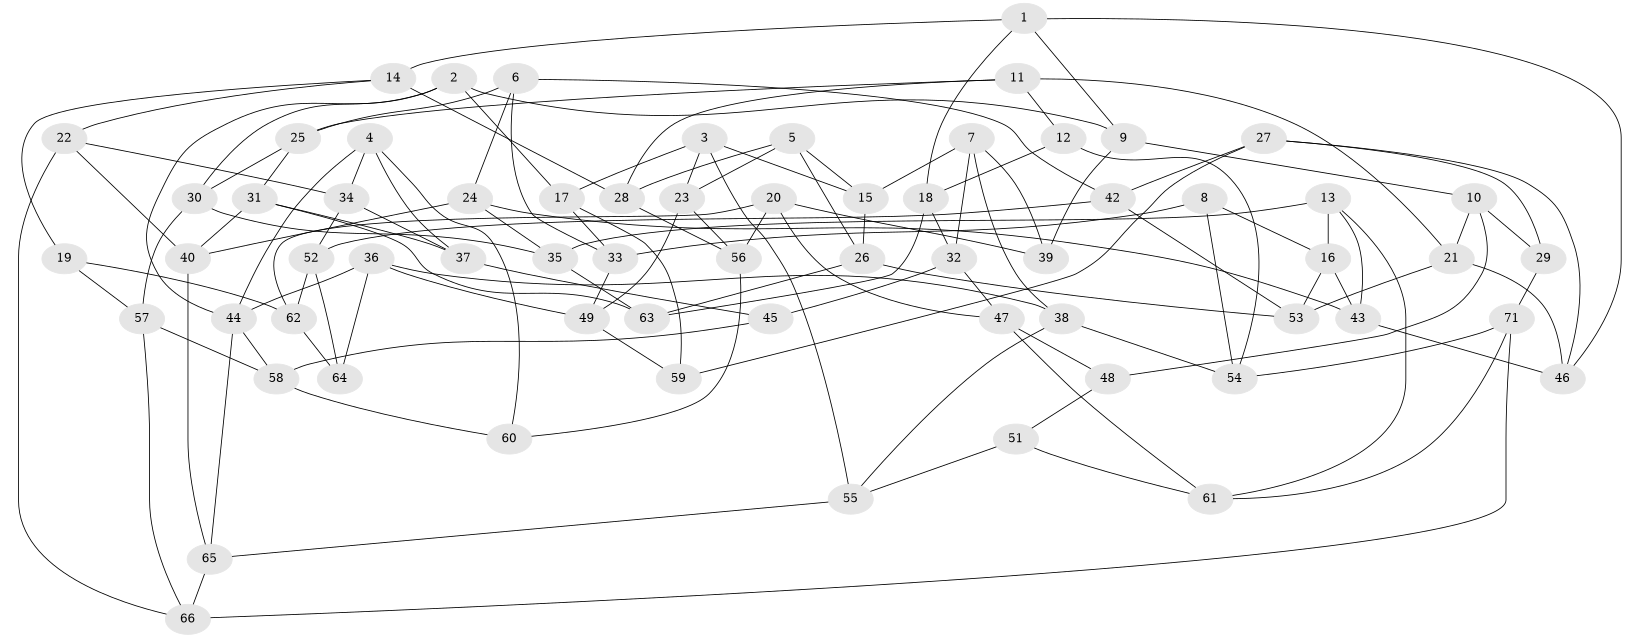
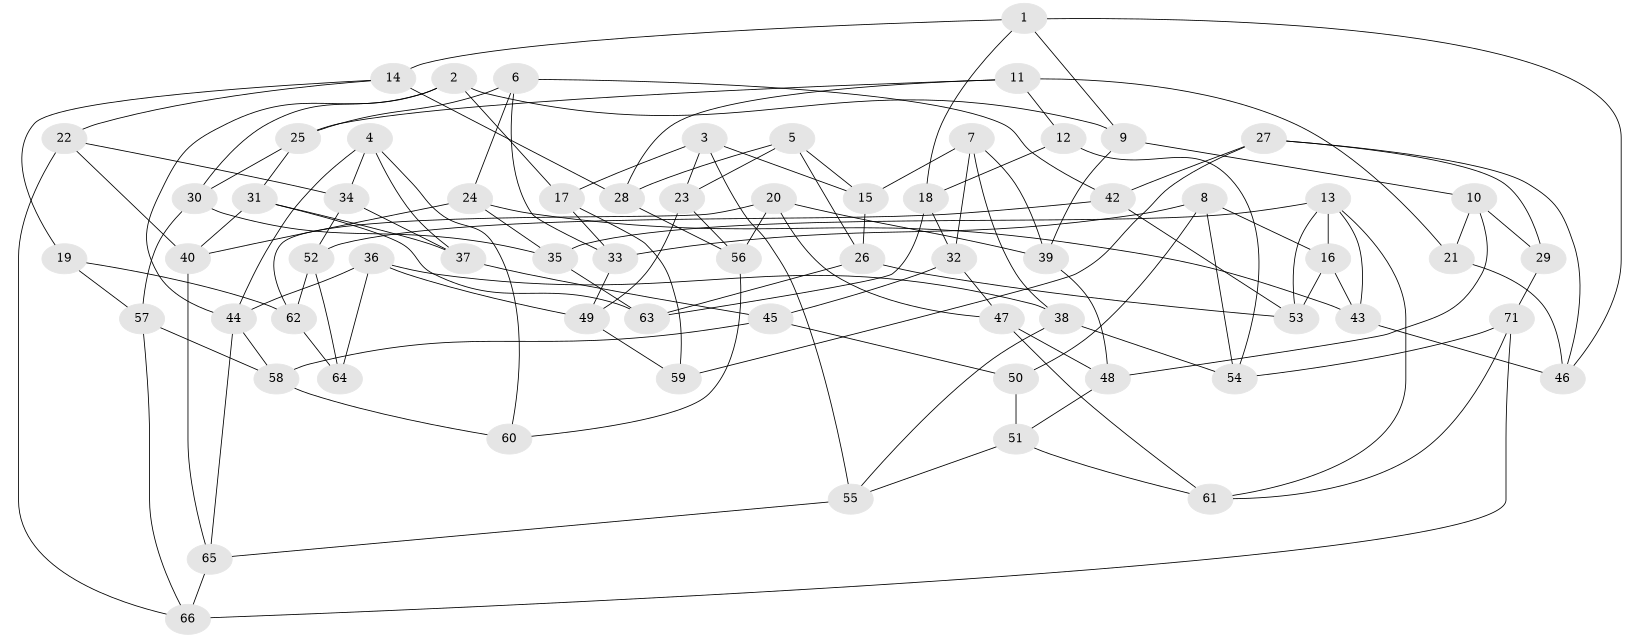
(1373, 287) -> (1295, 255)
none -> (1096, 311)
none -> (1016, 379)
